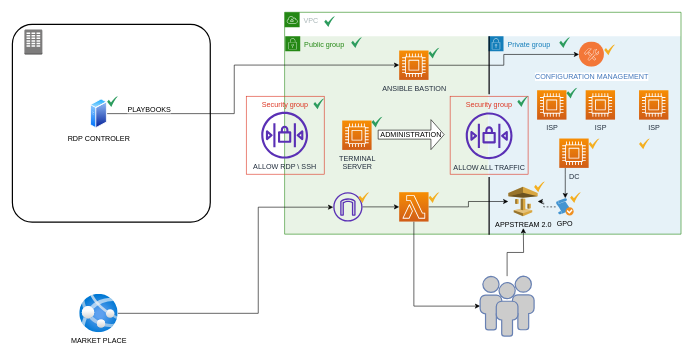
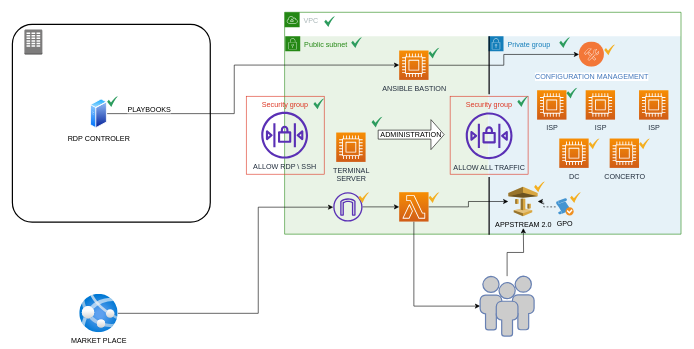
(326, 45) -> (328, 45)
(357, 135) -> (351, 147)
none -> (625, 153)
(566, 192) -> none
